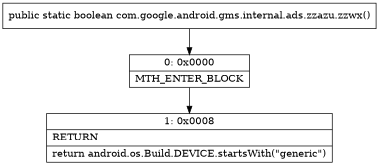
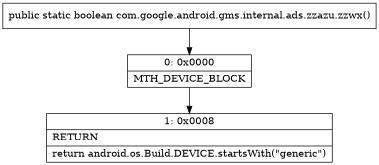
(189, 79) -> (189, 79)
